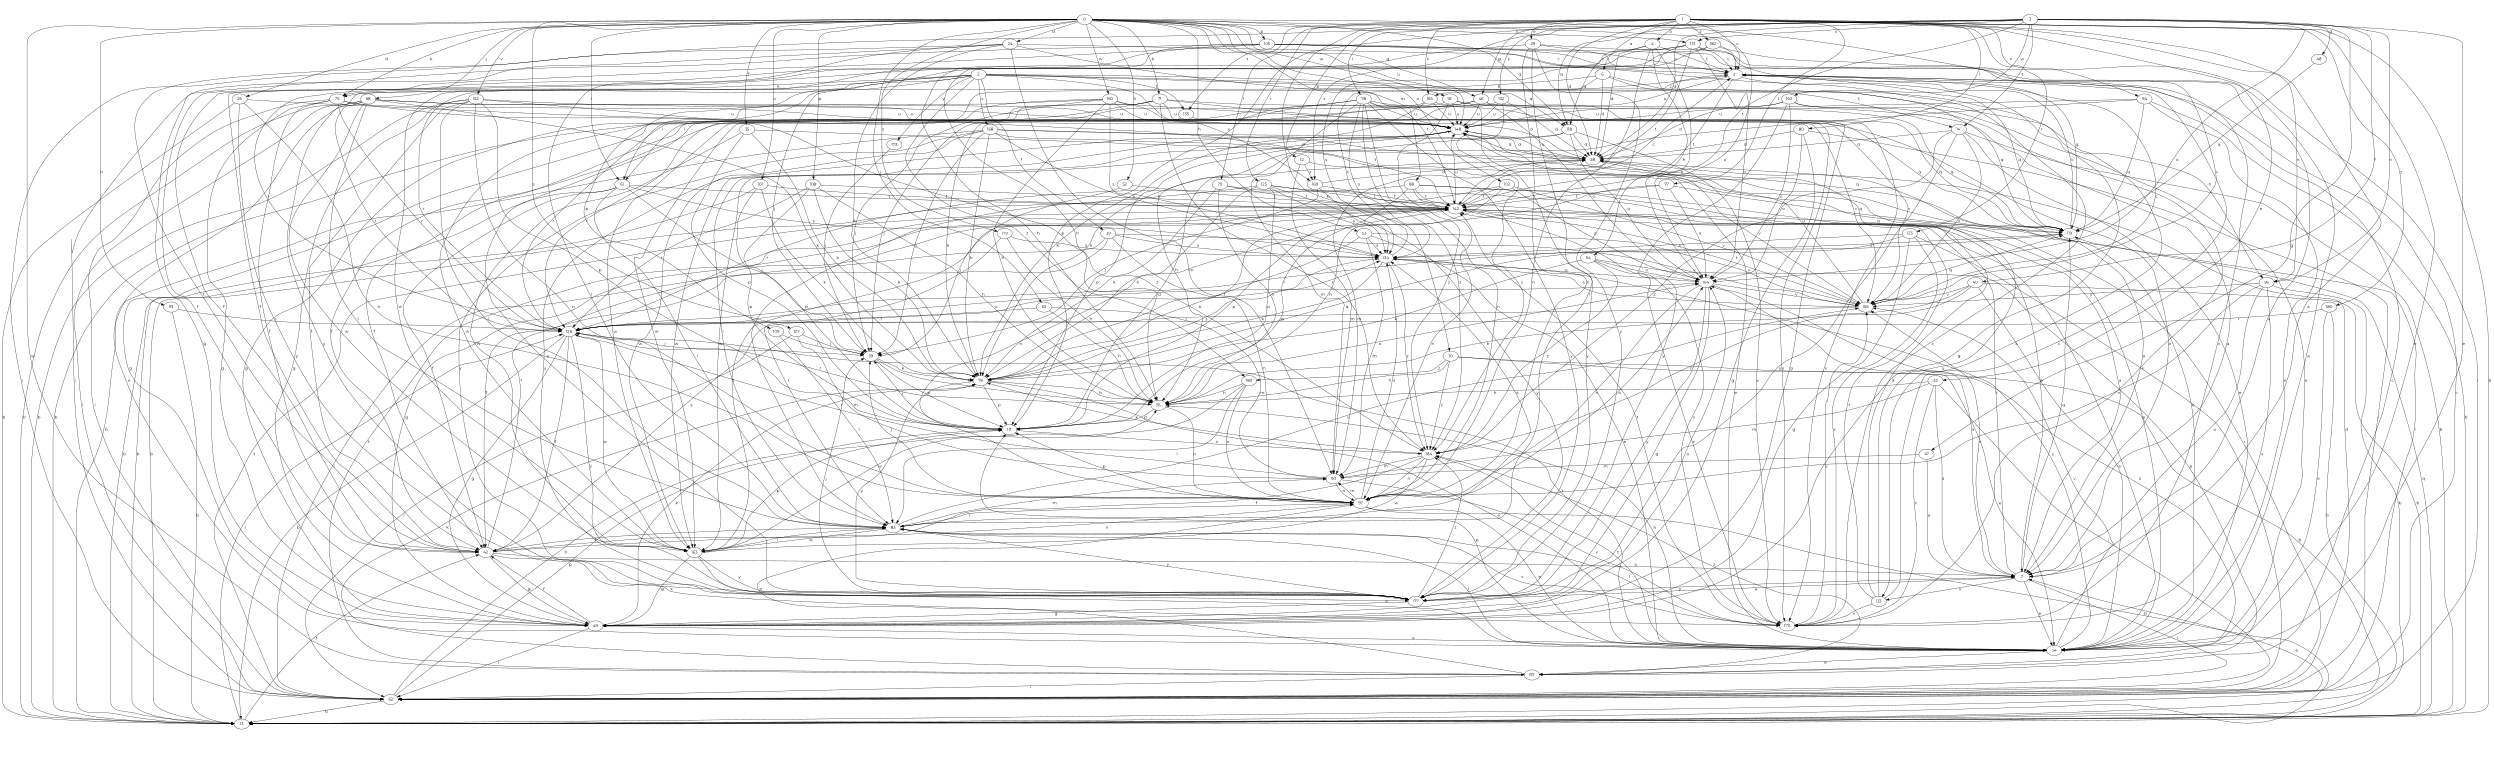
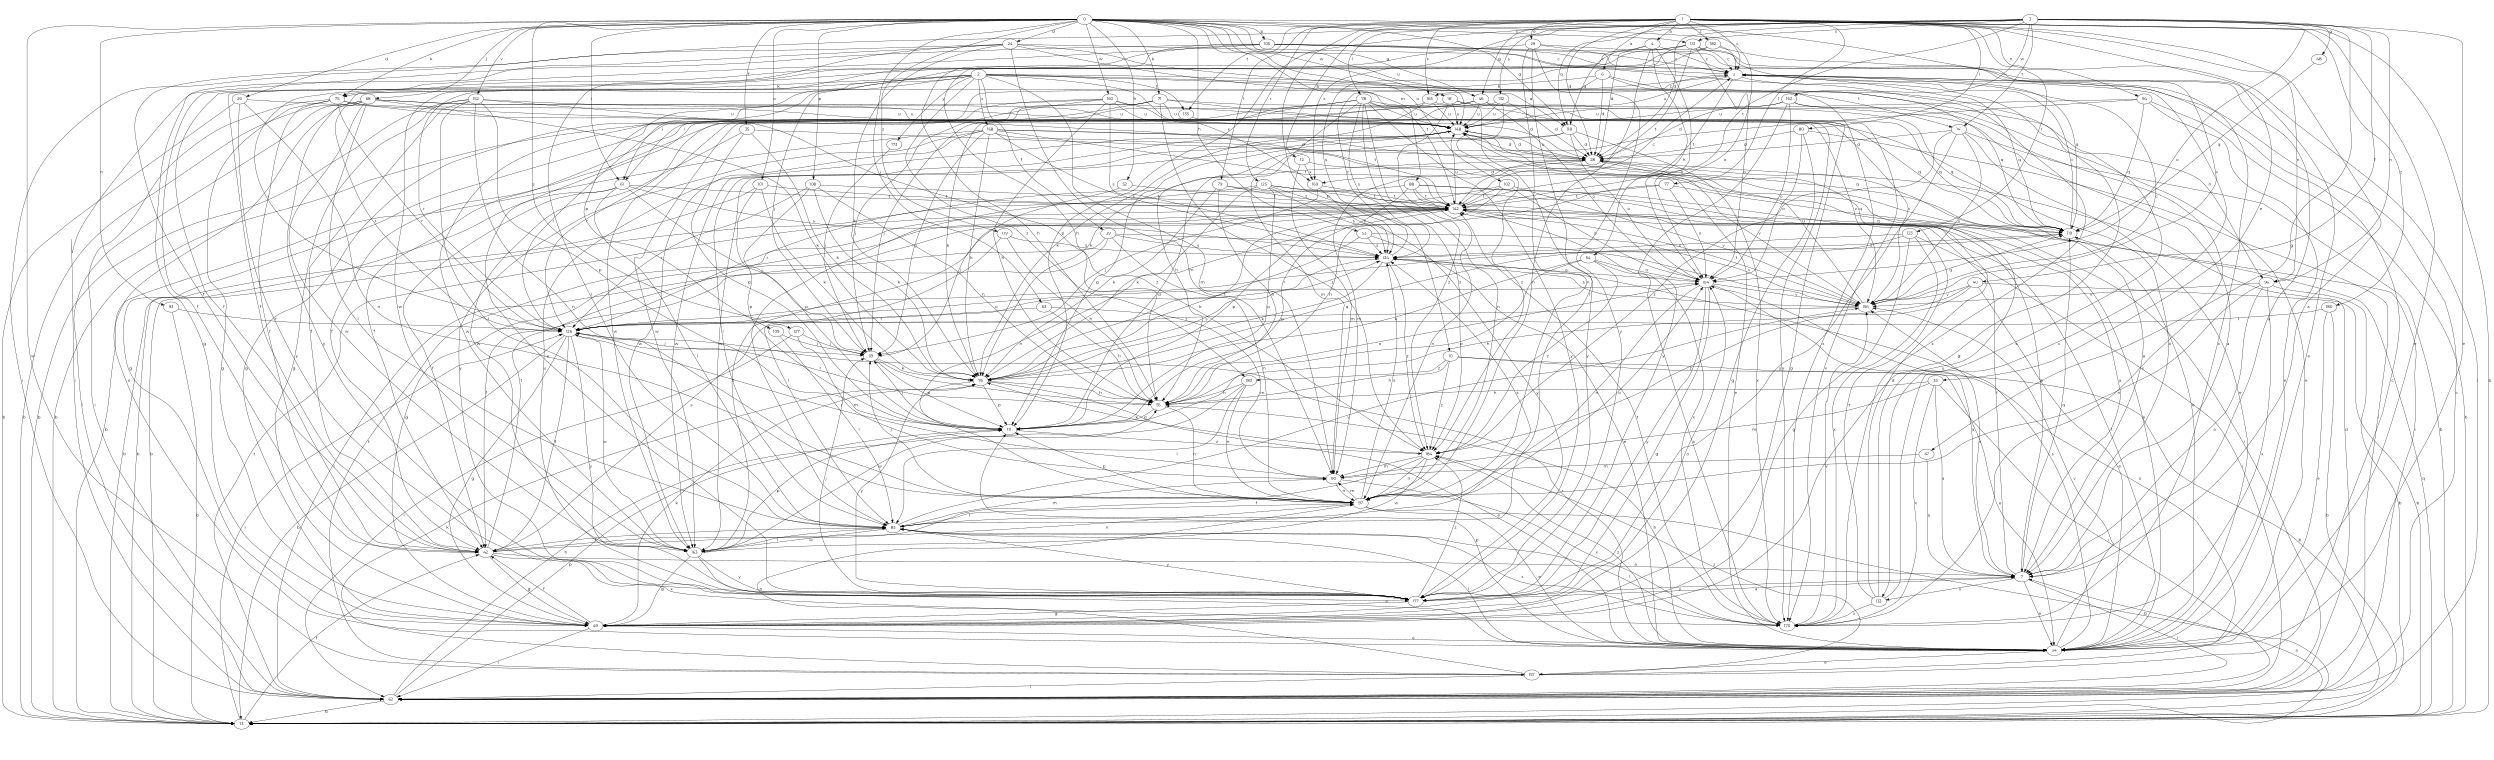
none -> (1826, 104)
none -> (1228, 164)
(1433, 171) -> (1462, 174)
(1370, 357) -> (1201, 252)
(2239, 568) -> (1324, 358)
